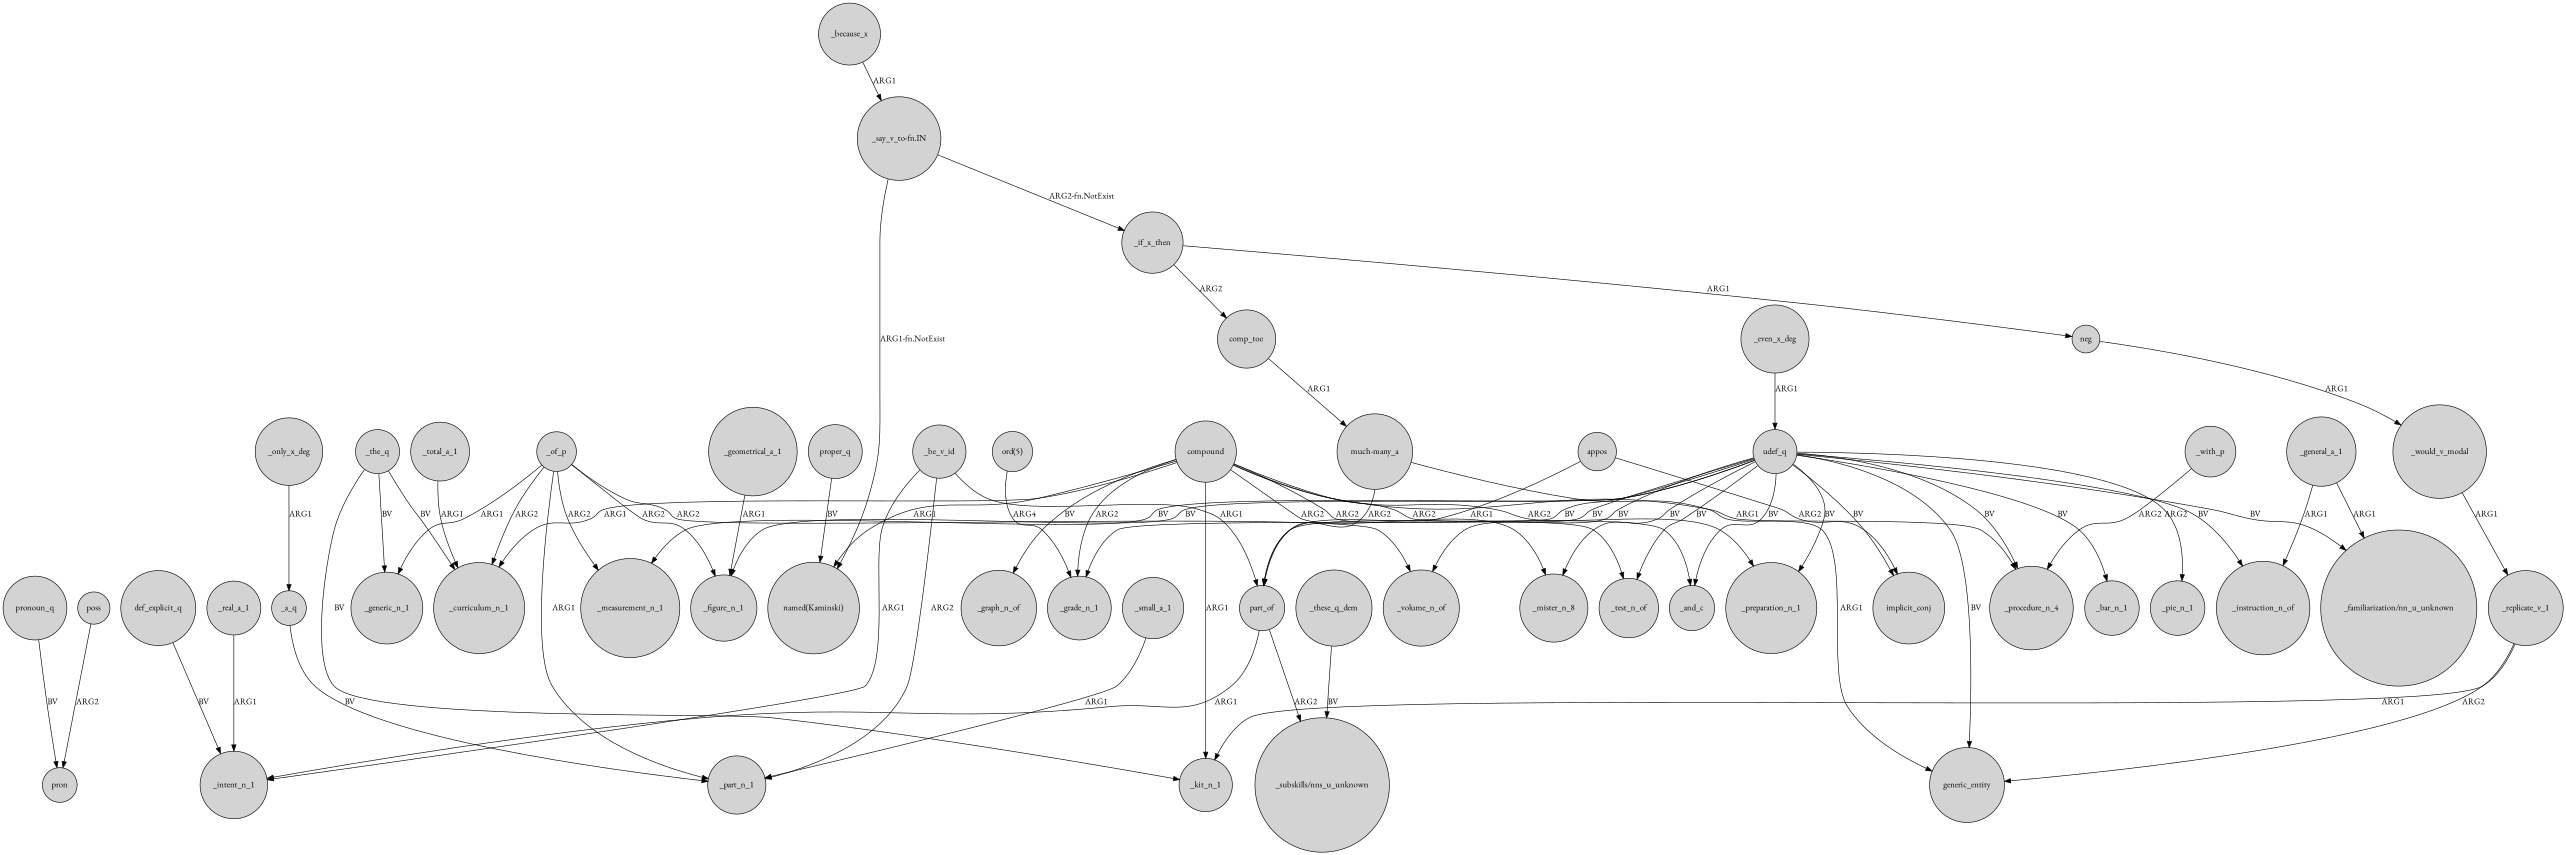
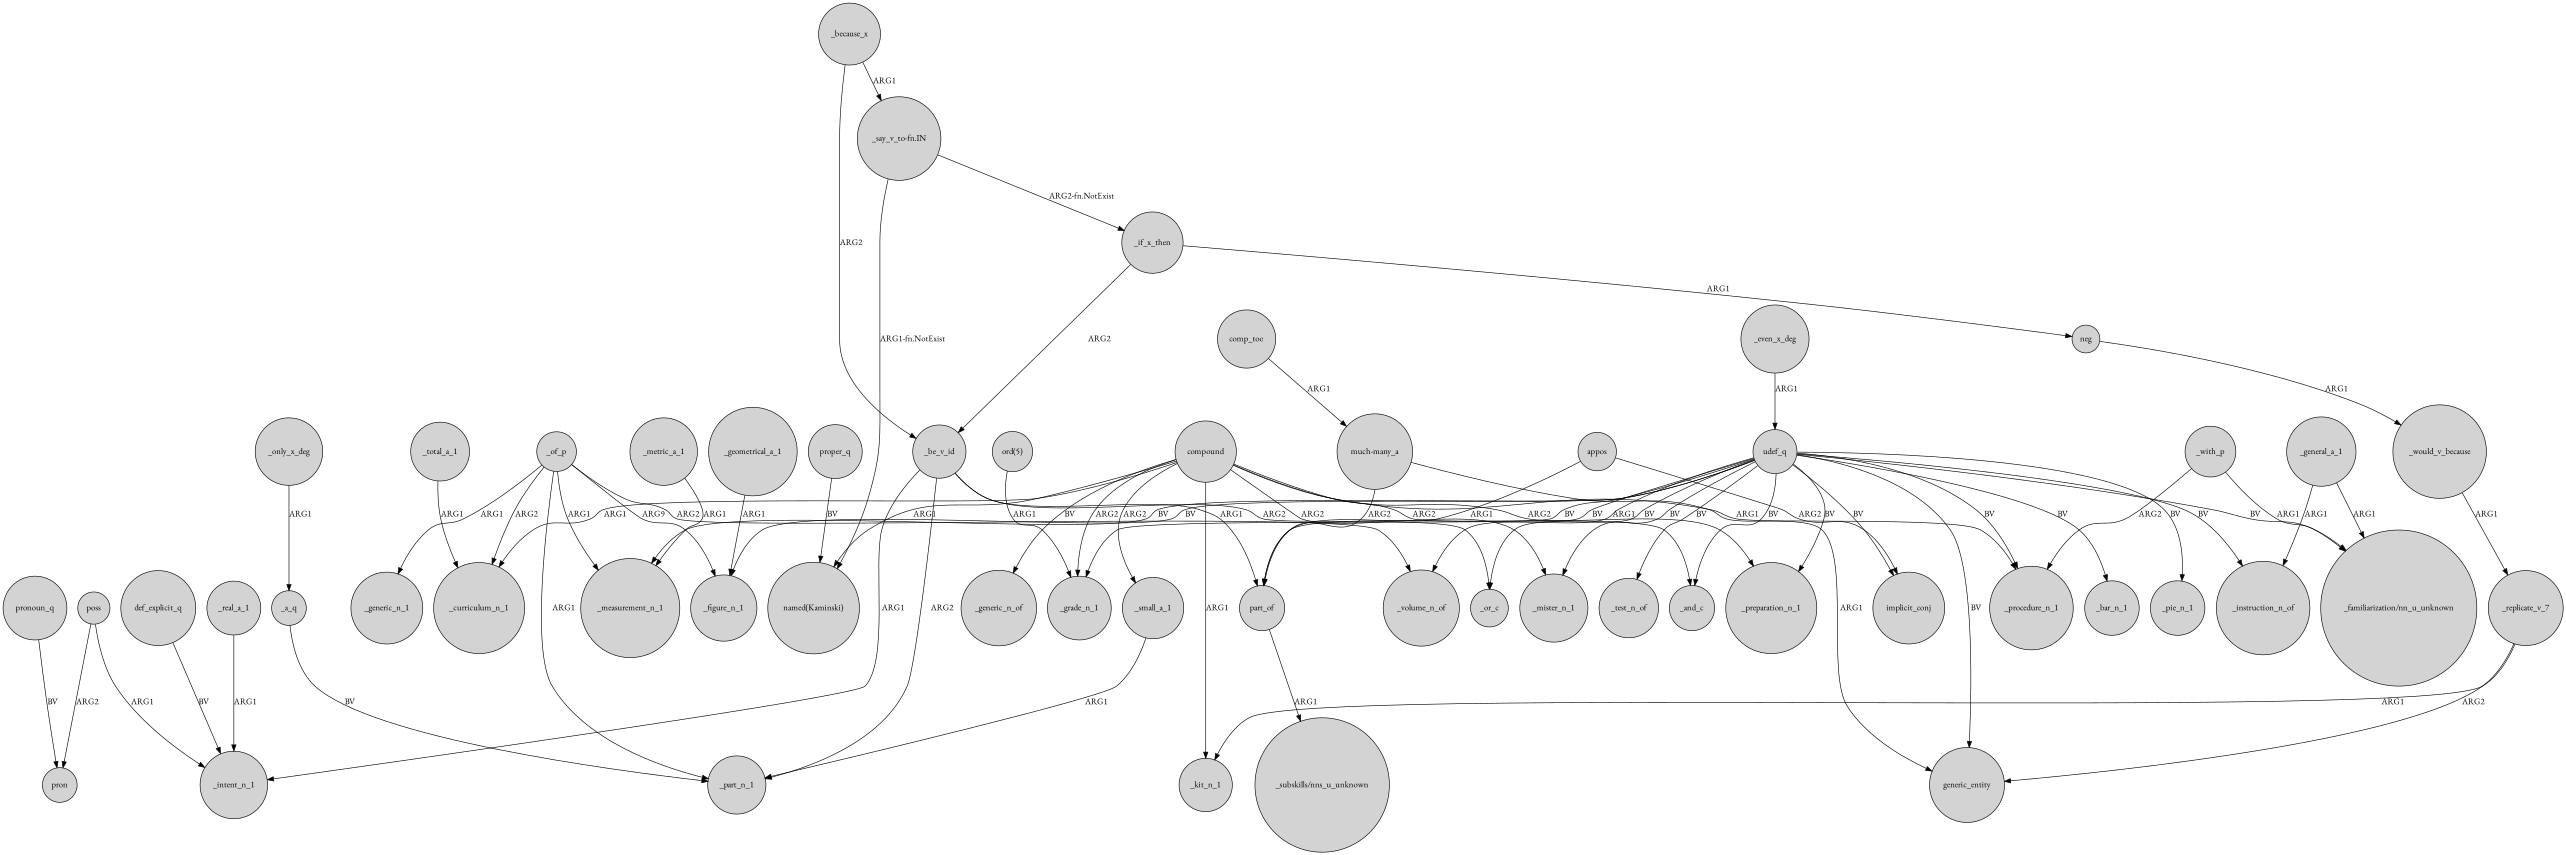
none -> (840, 264)
(1198, 289) -> (1047, 346)
(378, 452) -> none
none -> (664, 452)
(2440, 452) -> (2440, 452)
(1328, 513) -> (1122, 512)
(579, 514) -> (579, 514)
(654, 514) -> (654, 514)
(1025, 514) -> (1025, 514)
(1624, 514) -> (1624, 514)
(2176, 514) -> (2176, 514)
none -> (2274, 517)
(999, 608) -> (999, 608)
(1334, 608) -> none
none -> (1489, 608)
(1554, 608) -> (1554, 608)
(2031, 608) -> (2031, 608)
(2526, 608) -> (2526, 608)
(1306, 702) -> (1306, 702)
(785, 713) -> (131, 706)
